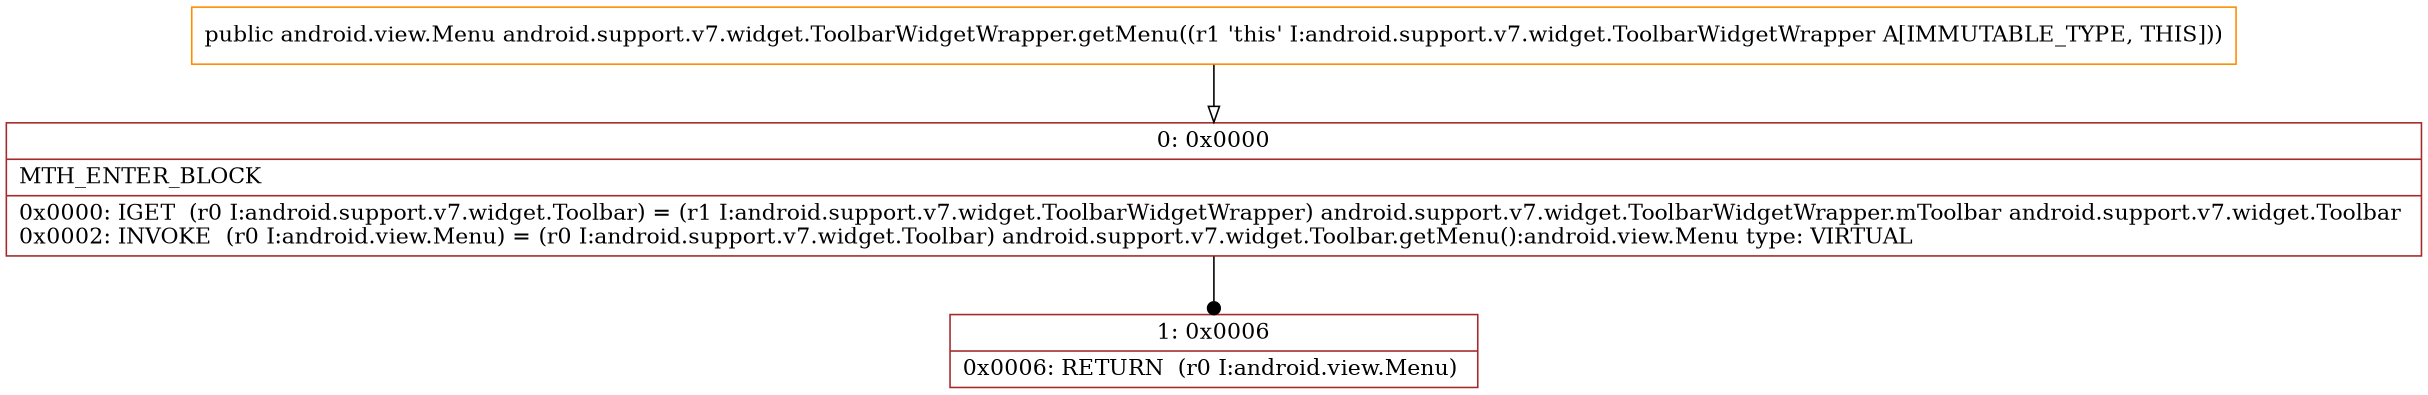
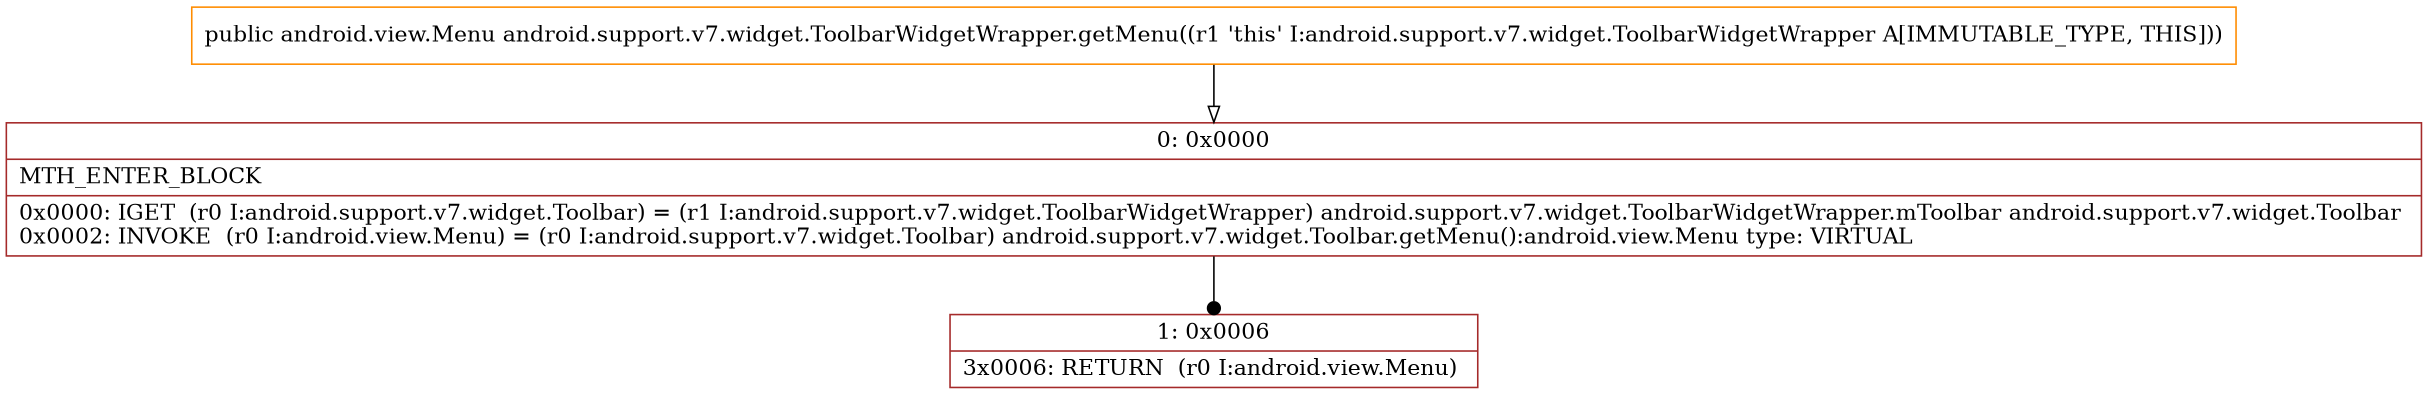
(1214, 368) -> (1214, 368)
